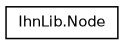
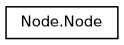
(62, 23) -> (62, 23)
